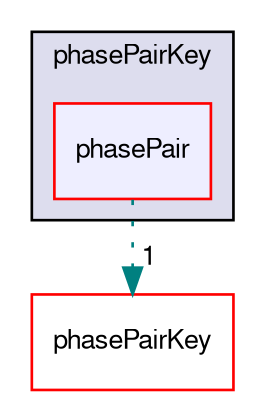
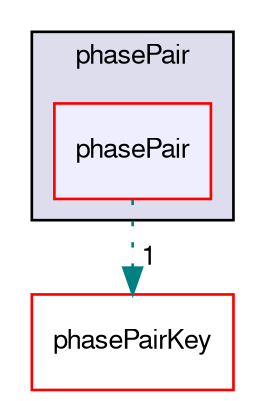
(133, 57) -> (133, 57)
